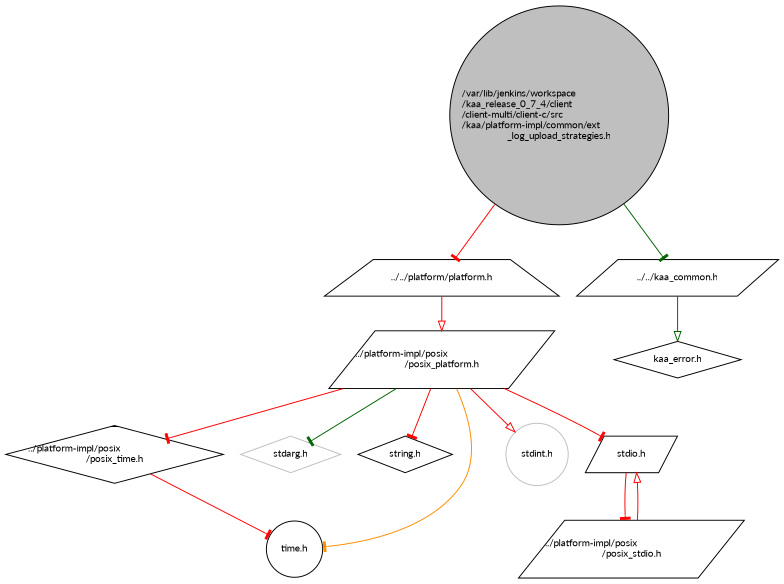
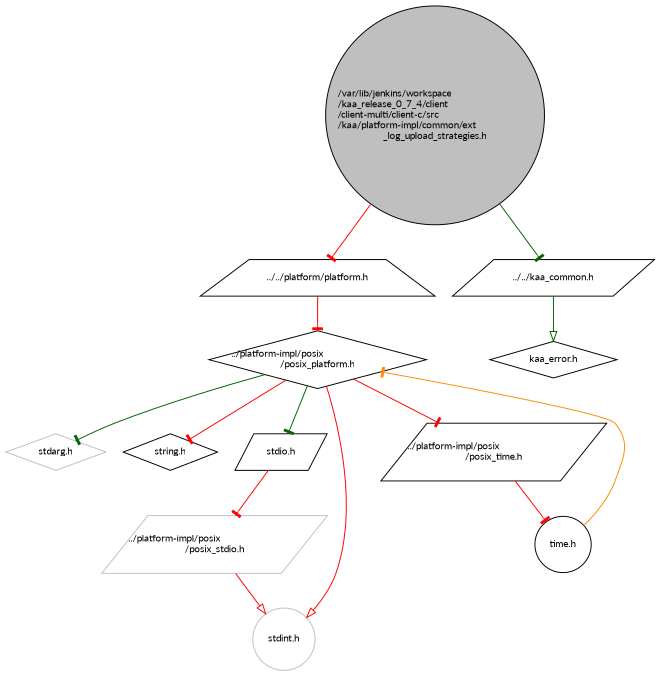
(442, 309) -> (318, 311)
(442, 360) -> (318, 360)
(552, 411) -> (299, 408)
(115, 454) -> (494, 452)
(638, 501) -> (248, 590)
(444, 504) -> (558, 407)
(631, 549) -> (215, 544)
